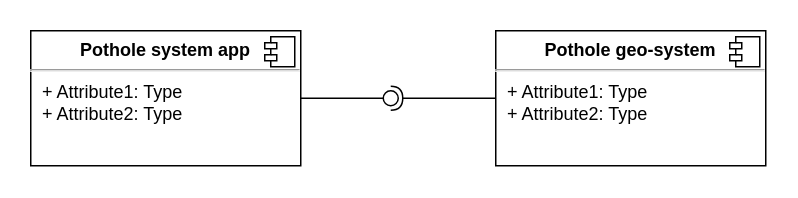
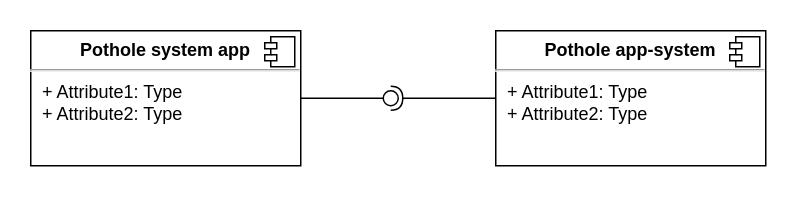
(582, 31) -> (582, 31)
